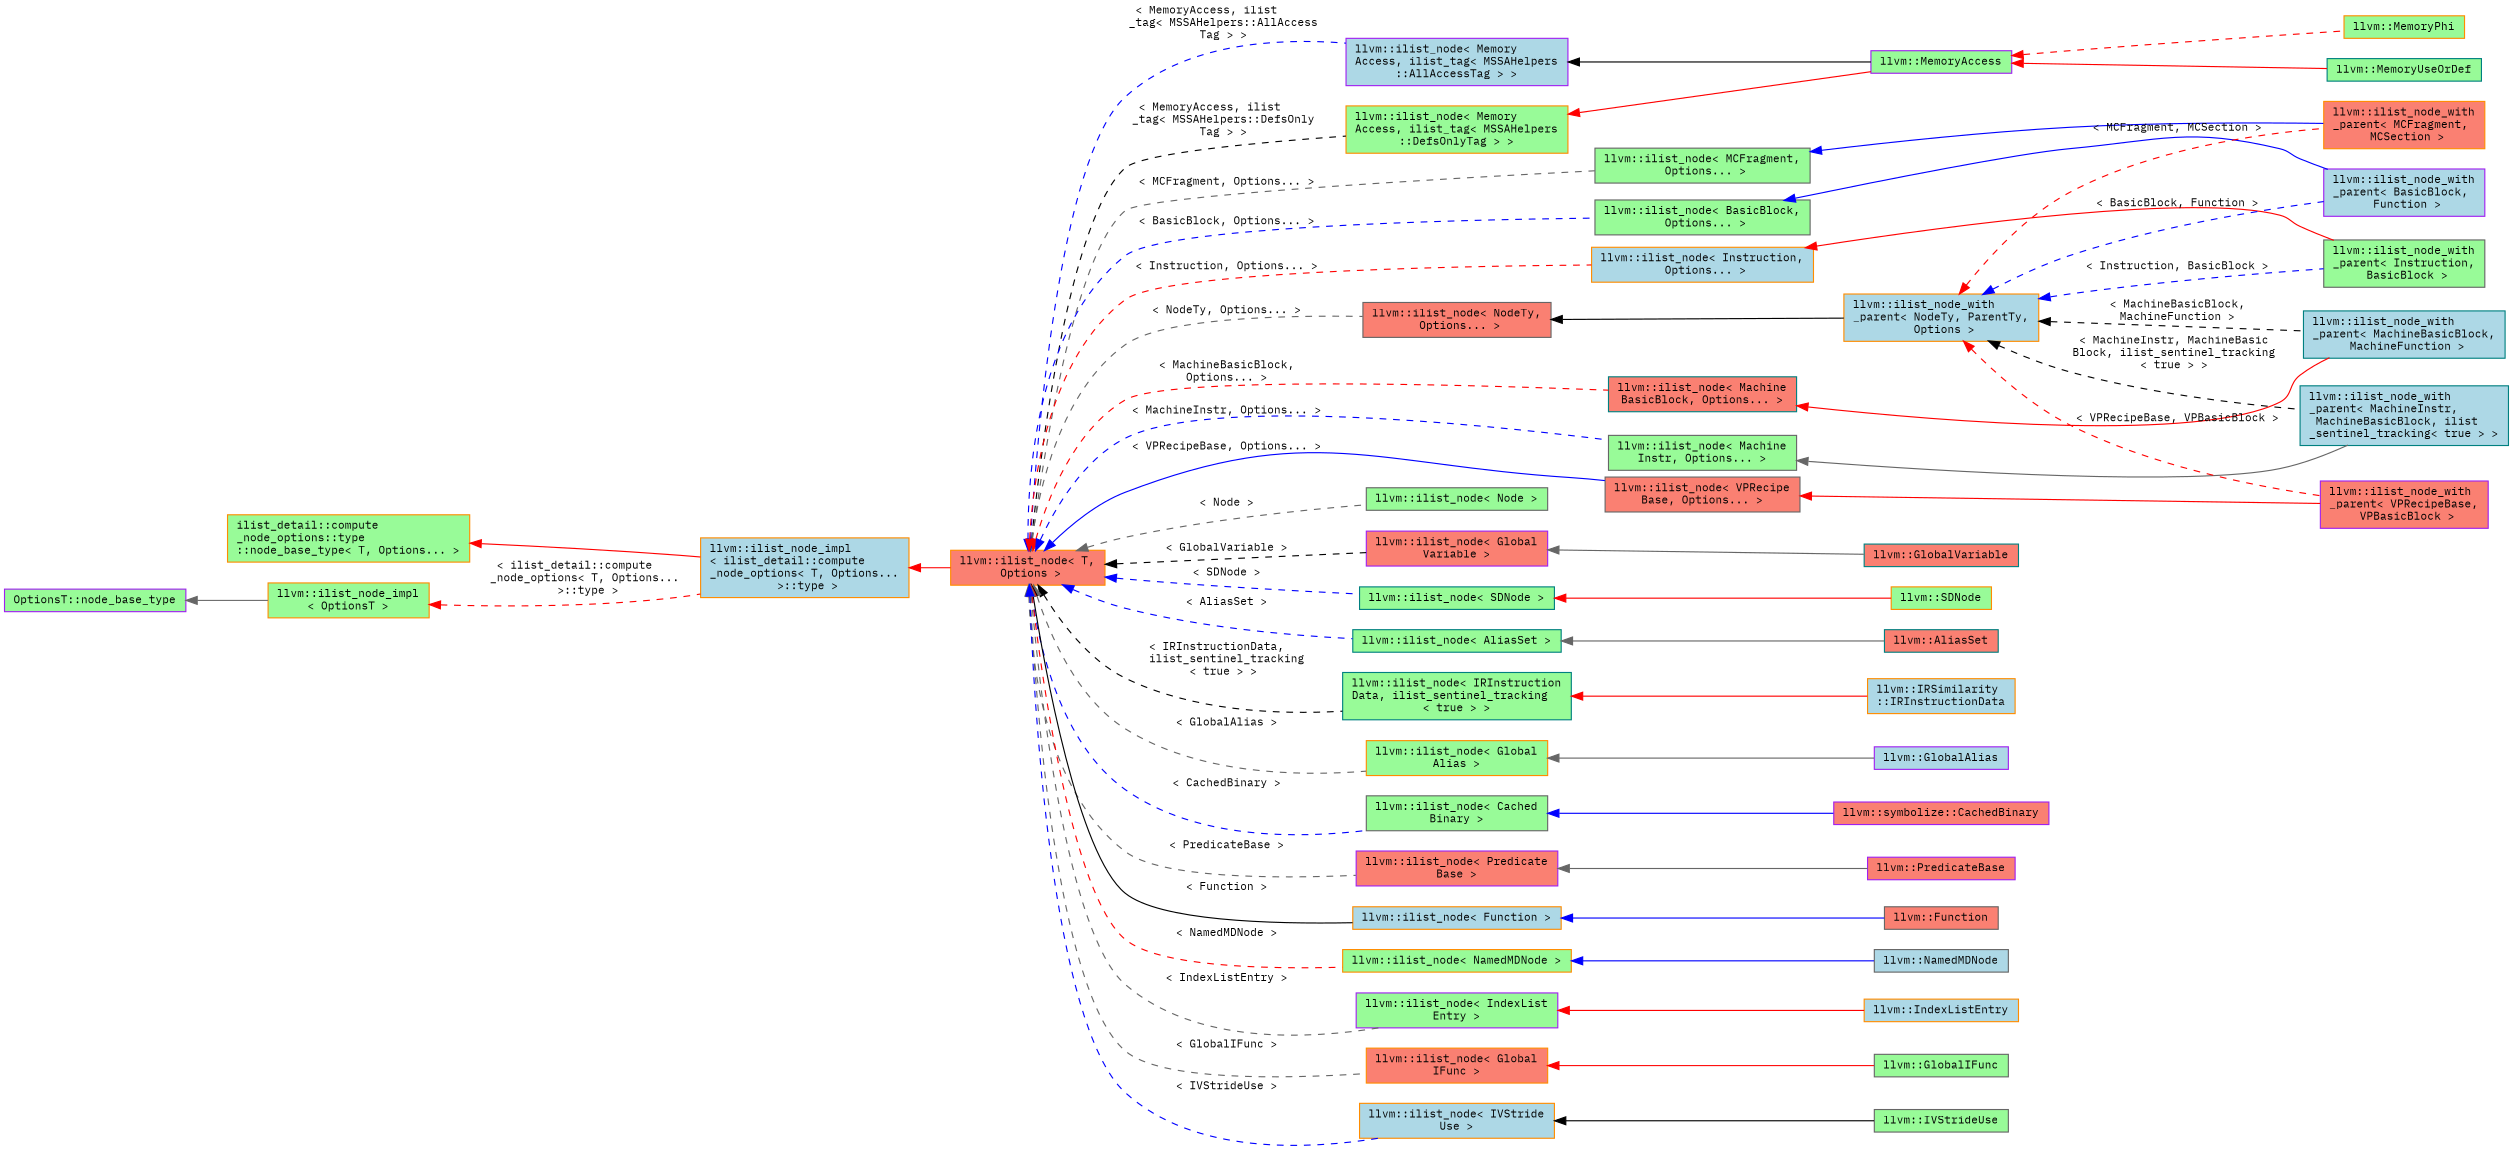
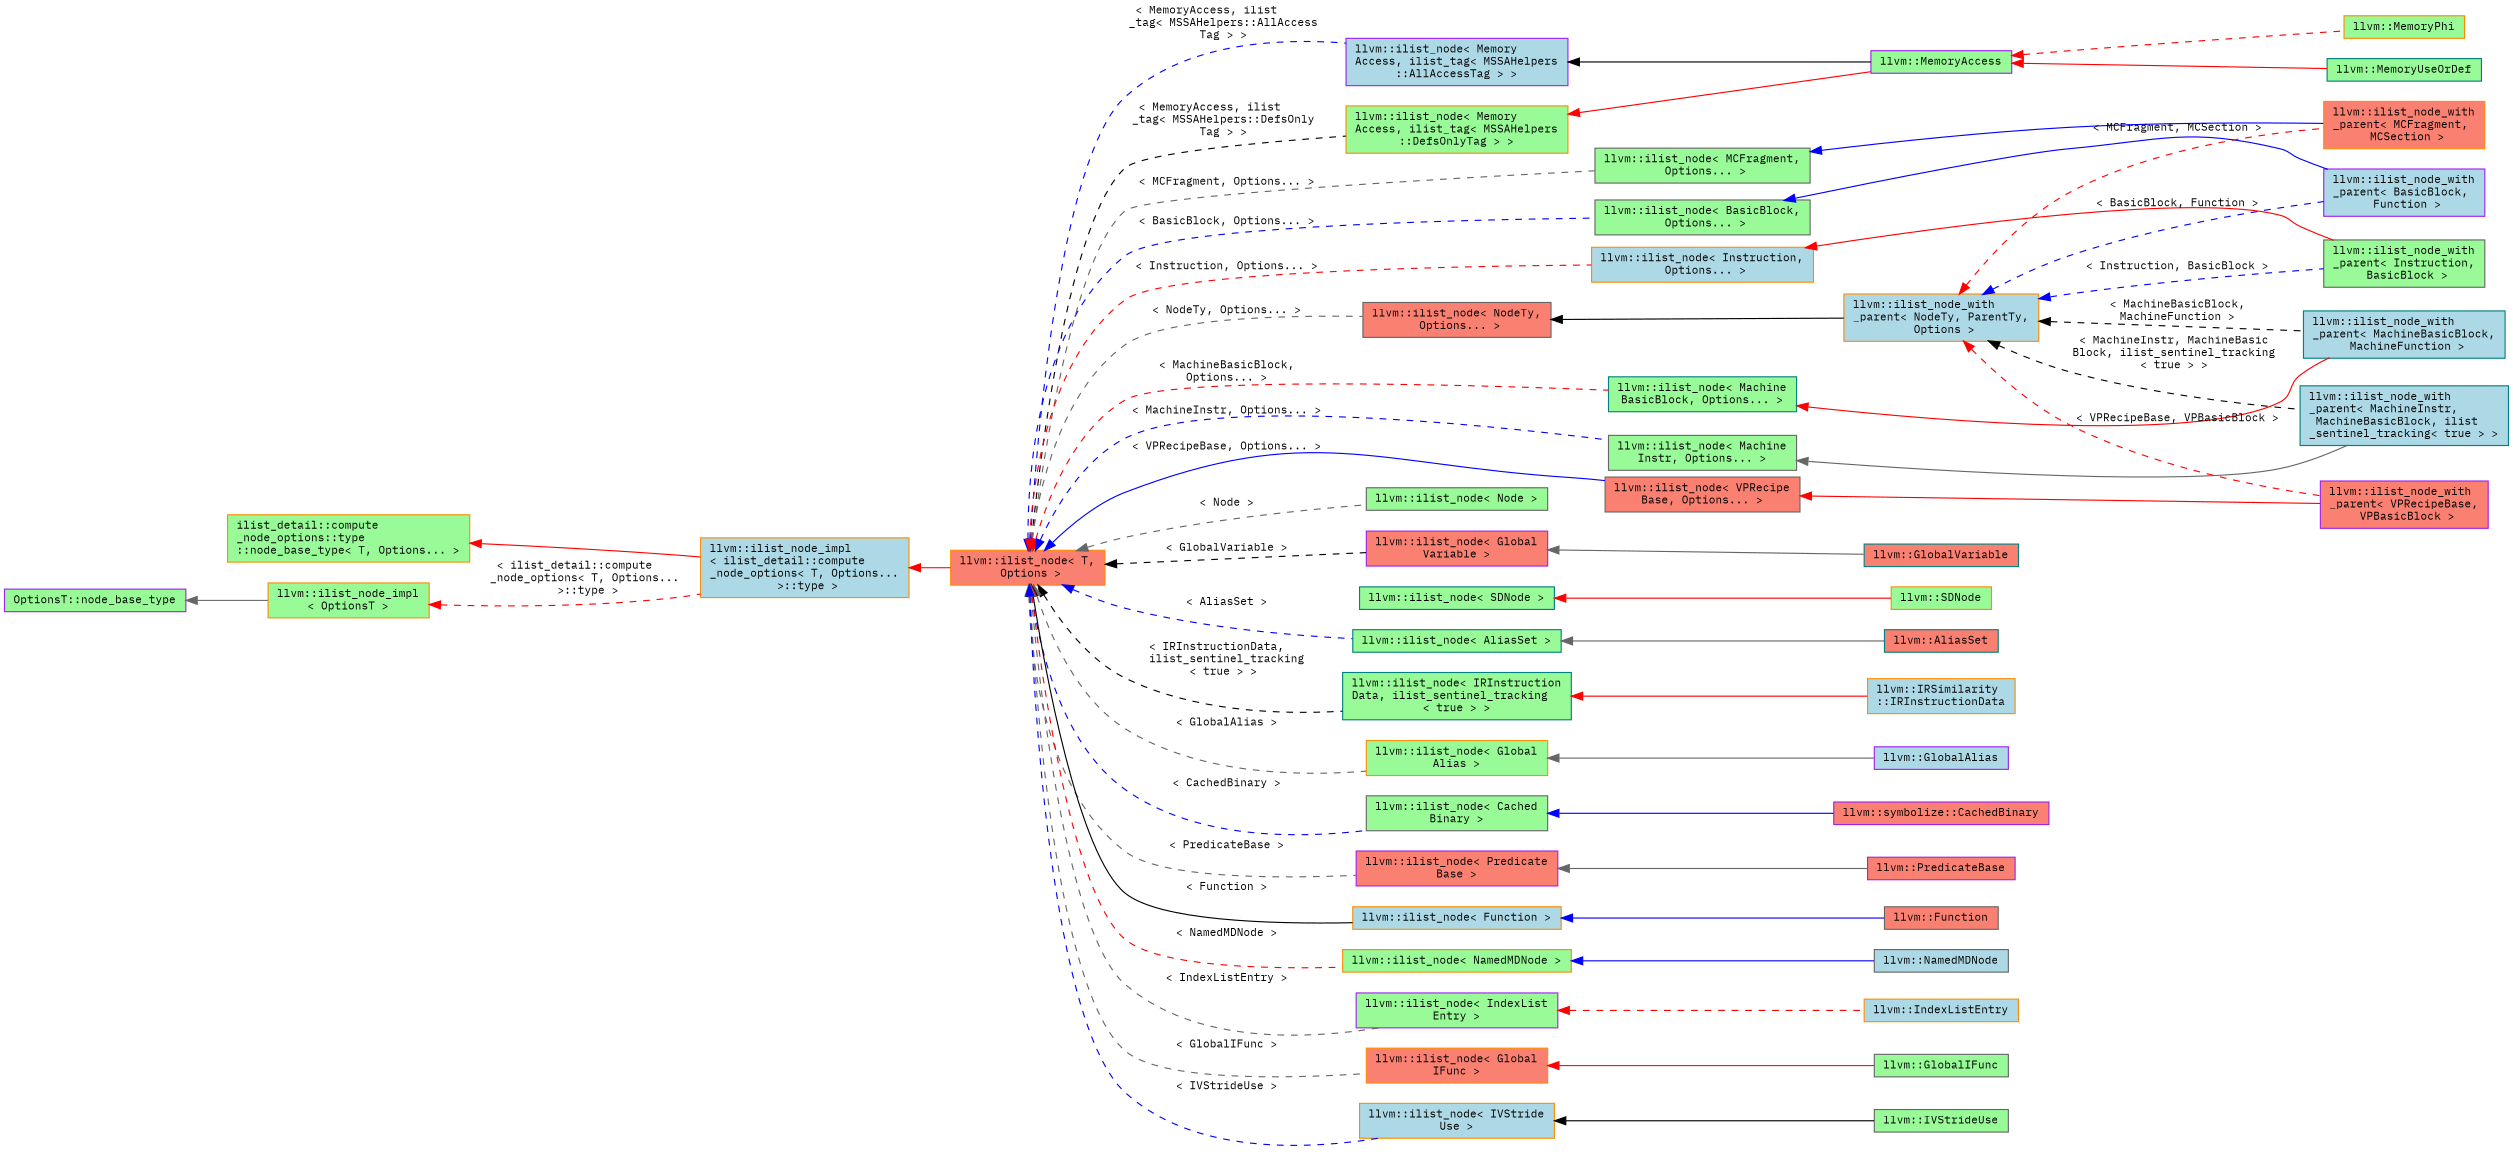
(1703, 394) -> (1703, 394)
(1238, 587) -> none
(1717, 1010) -> (1717, 1010)
